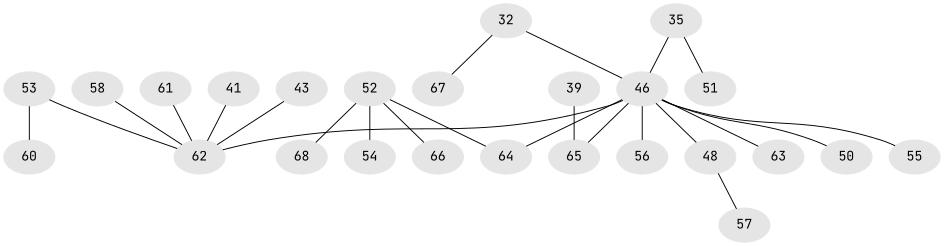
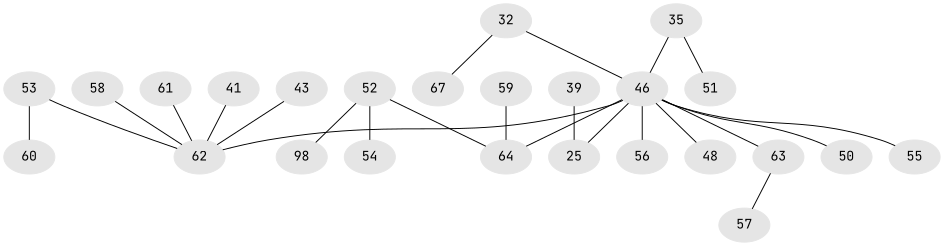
none -> (506, 89)
(302, 157) -> (302, 157)
(438, 157) -> none
(574, 157) -> (574, 157)
(727, 191) -> (761, 191)
